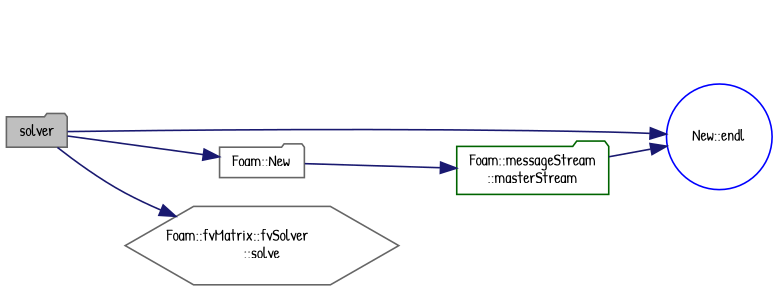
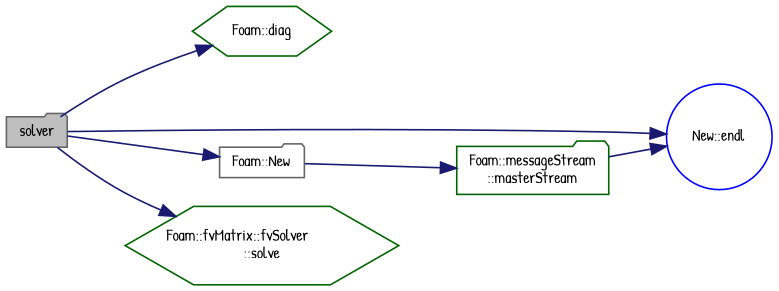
none -> (262, 31)
(262, 246) -> (262, 246)
